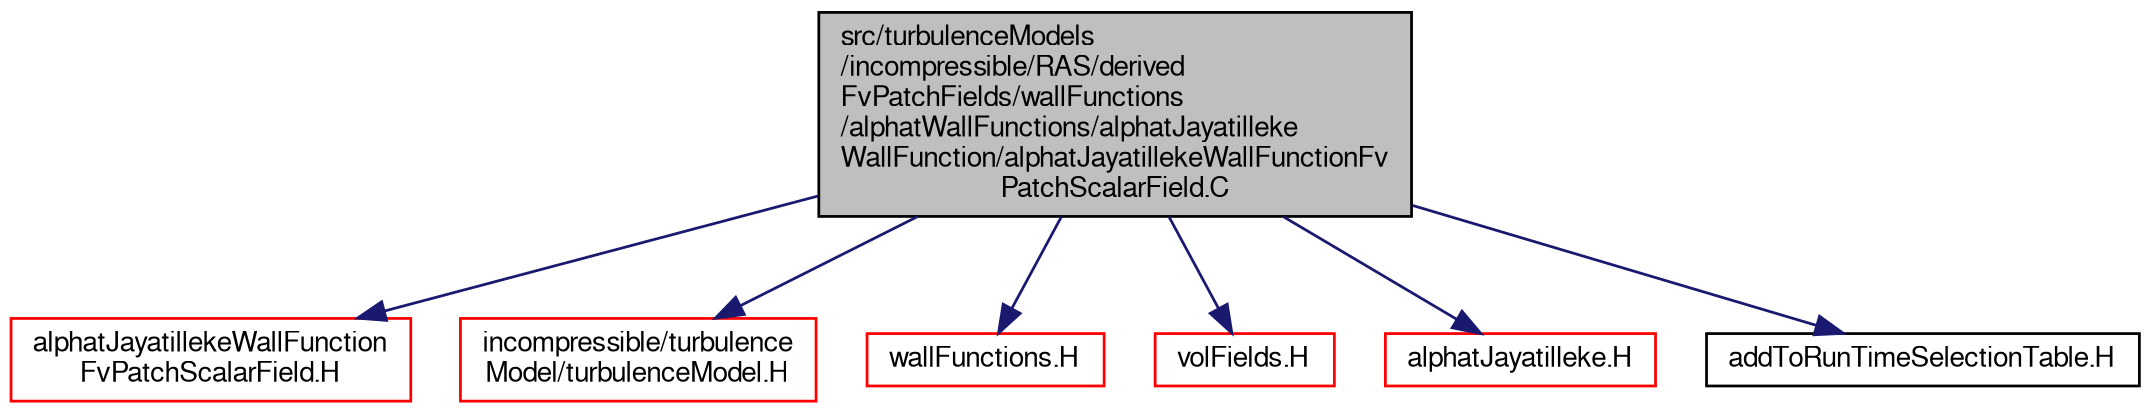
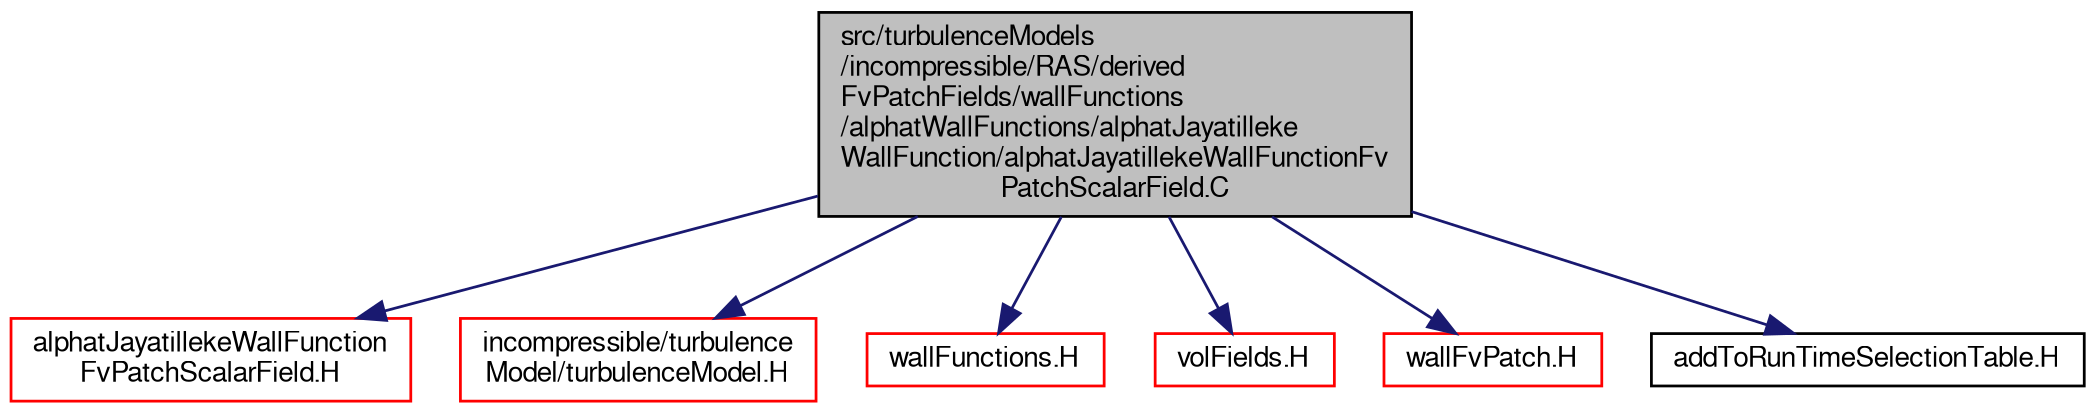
(1520, 360) -> (1493, 360)
